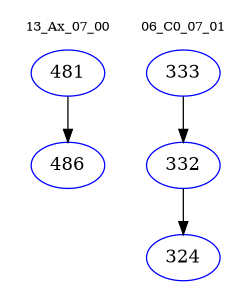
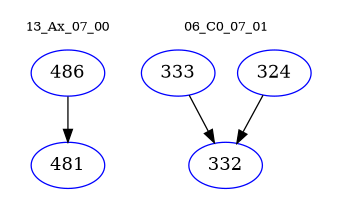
(68, 113) -> (68, 113)
(183, 205) -> (253, 113)
